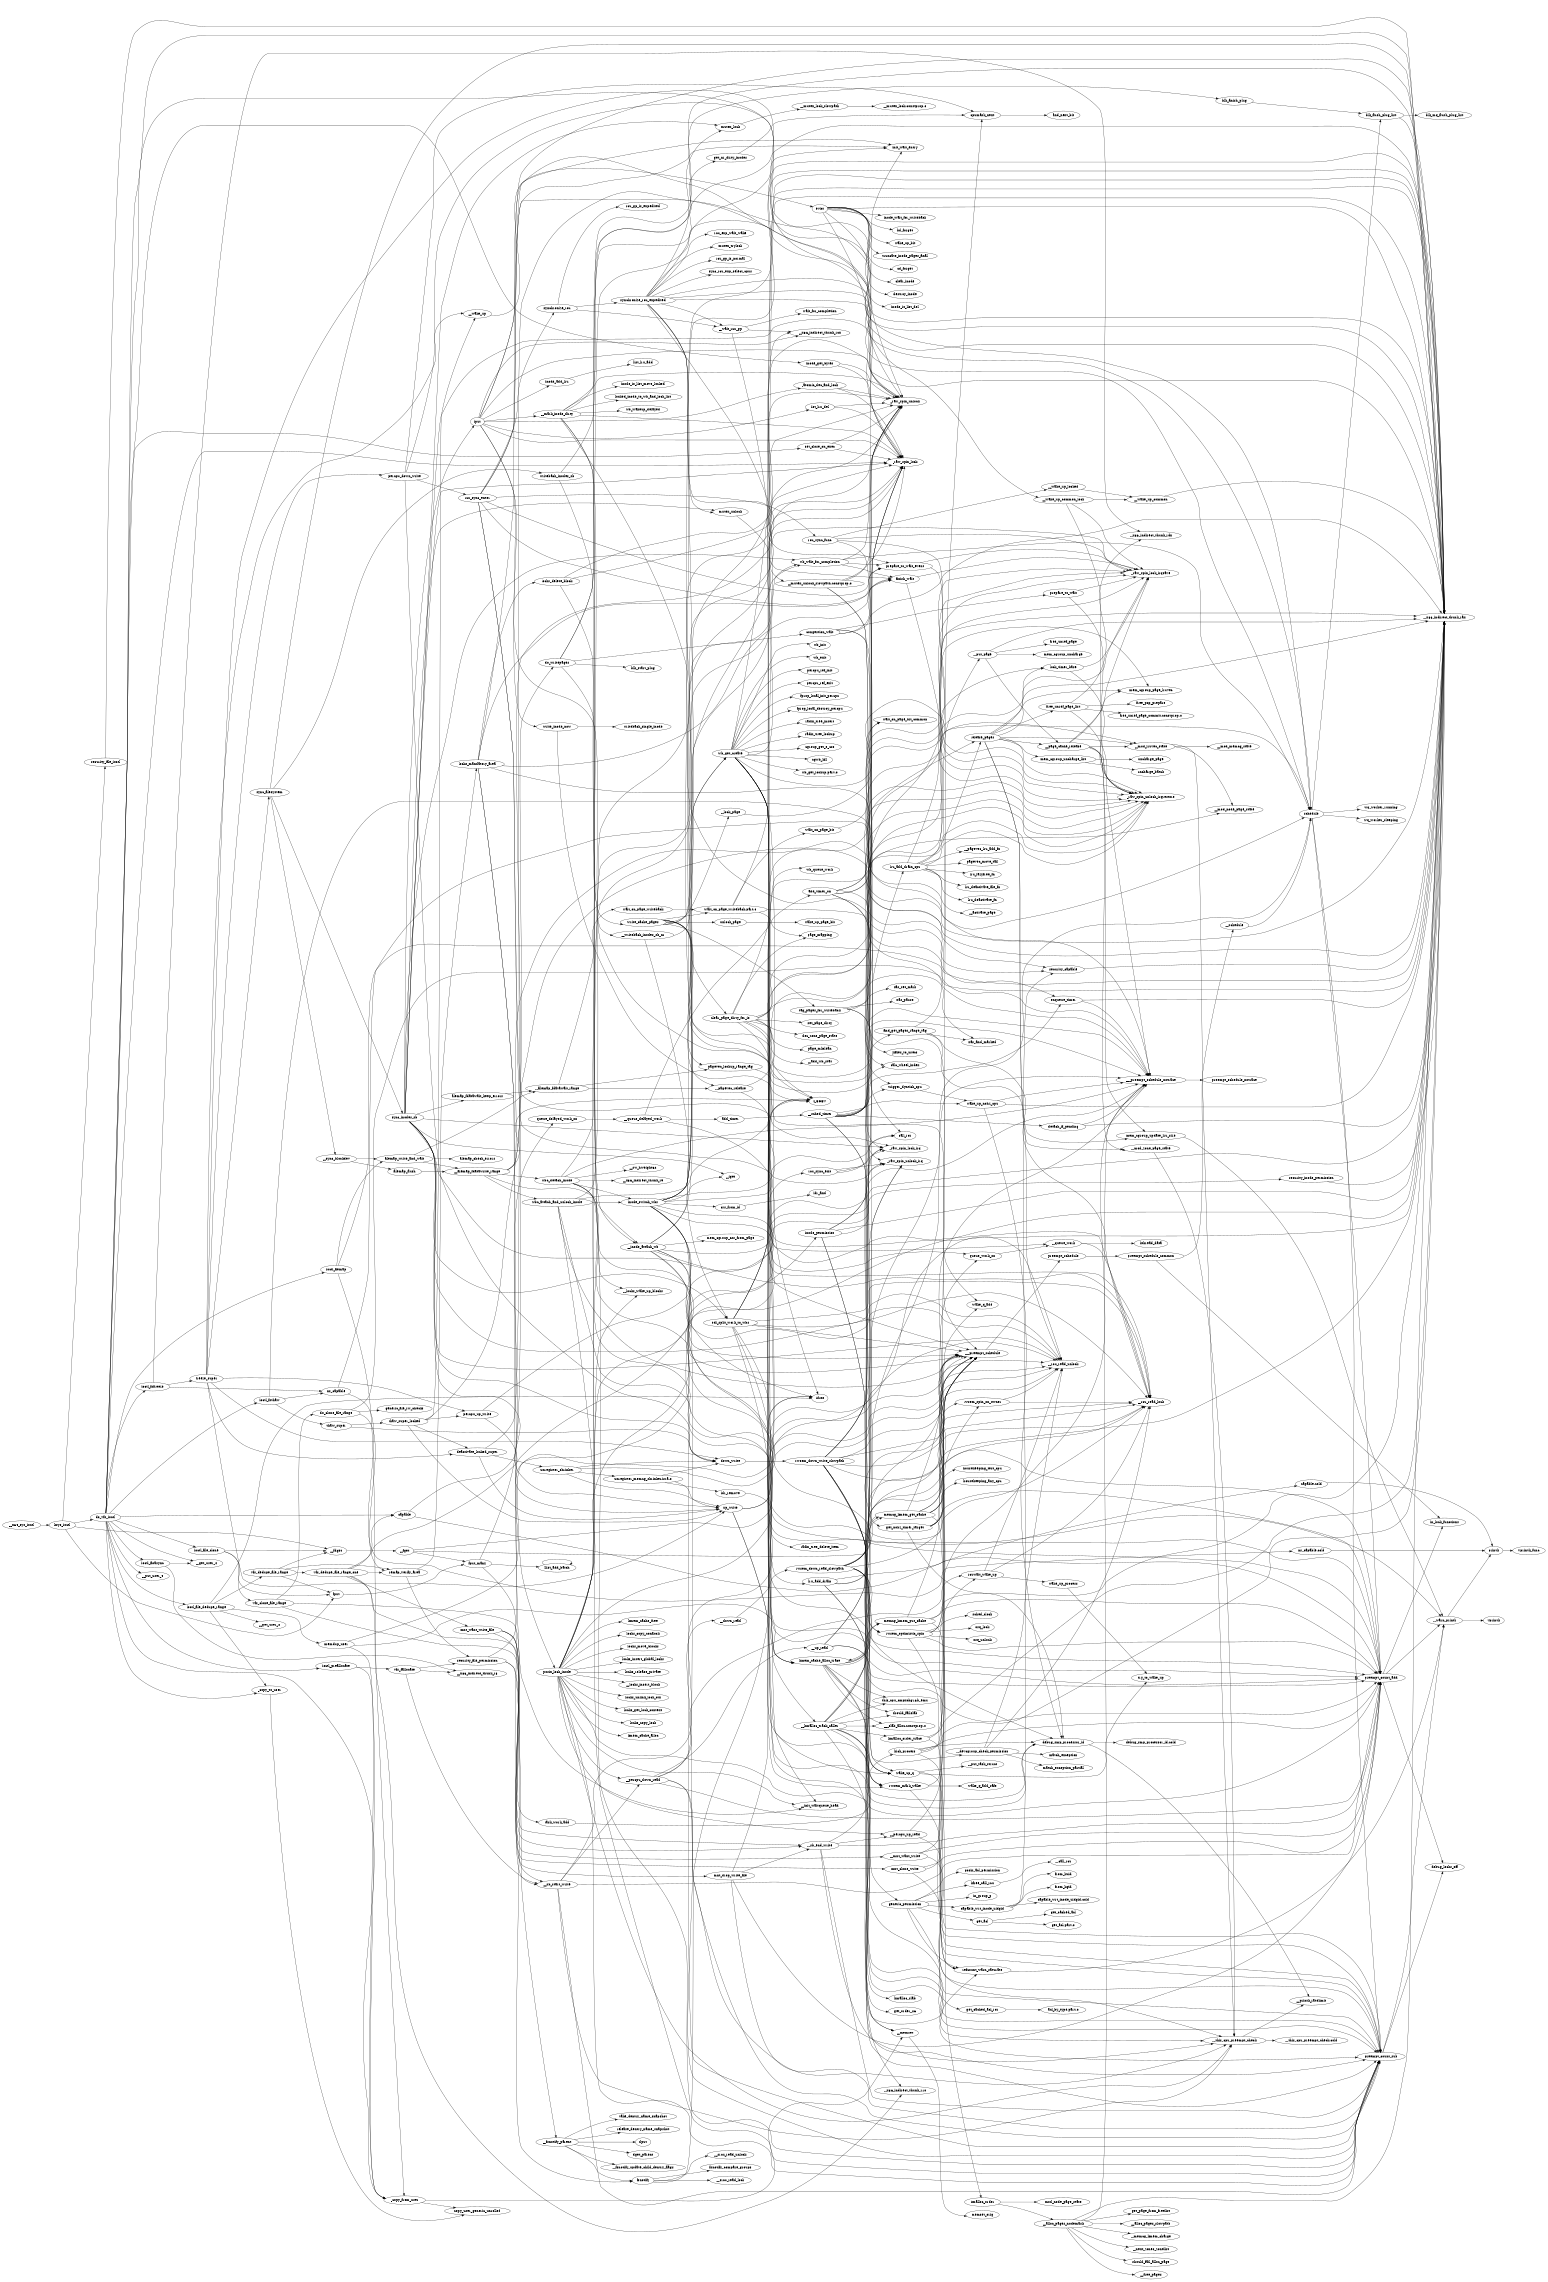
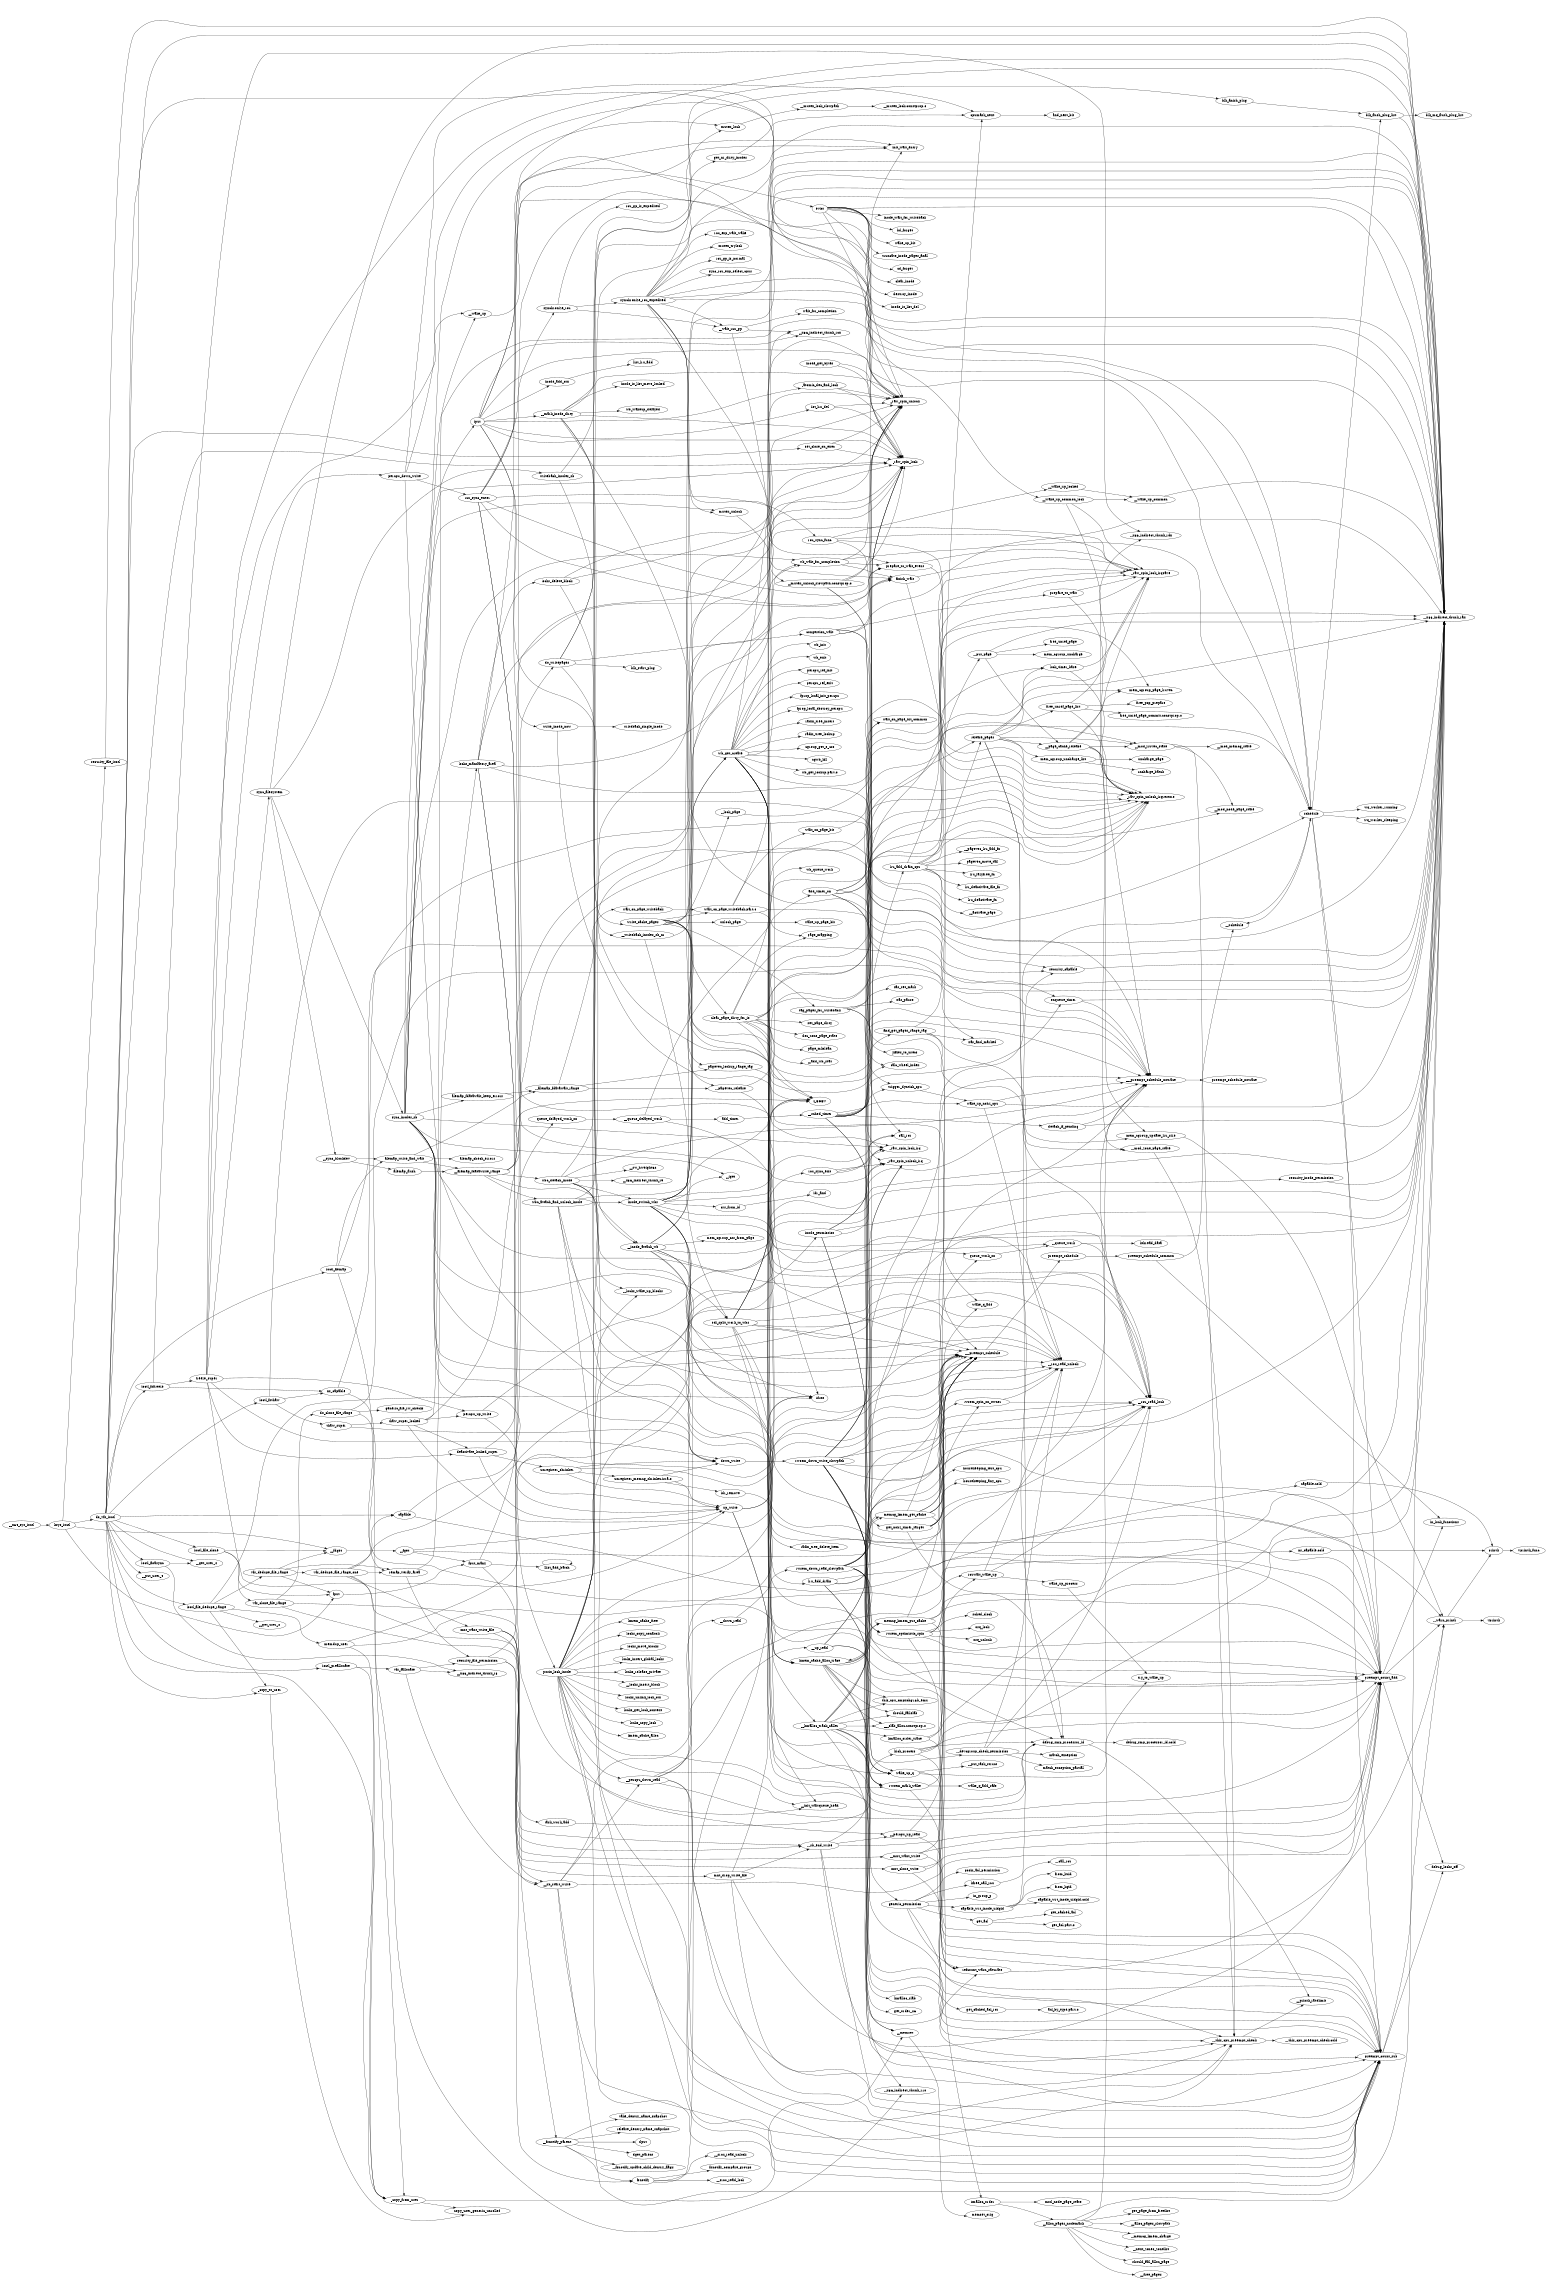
(557, 382) -> (557, 382)
(643, 397) -> none
(138, 401) -> none
(1293, 883) -> (1293, 879)
